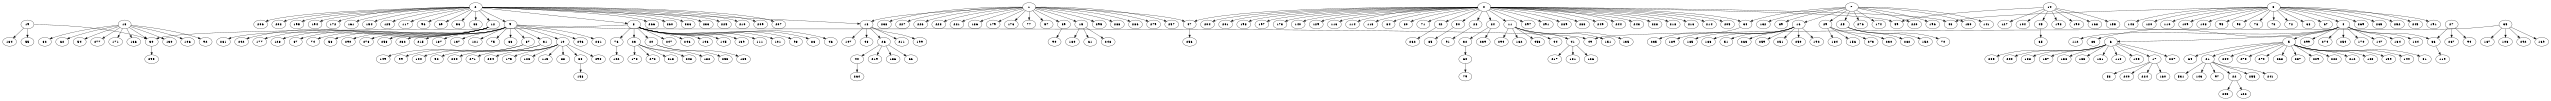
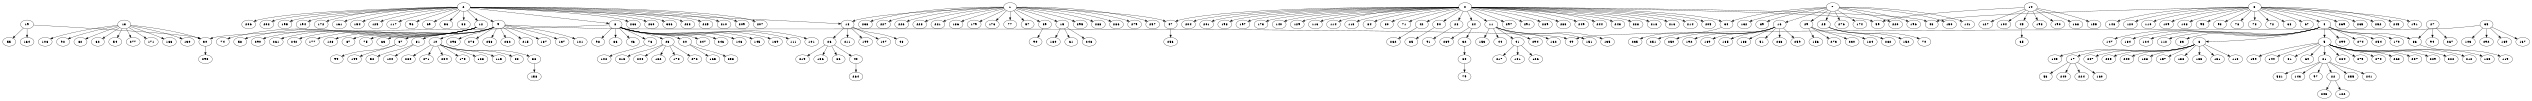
(599, 42) -> none
(1538, 42) -> (1482, 42)
(599, 59) -> none
